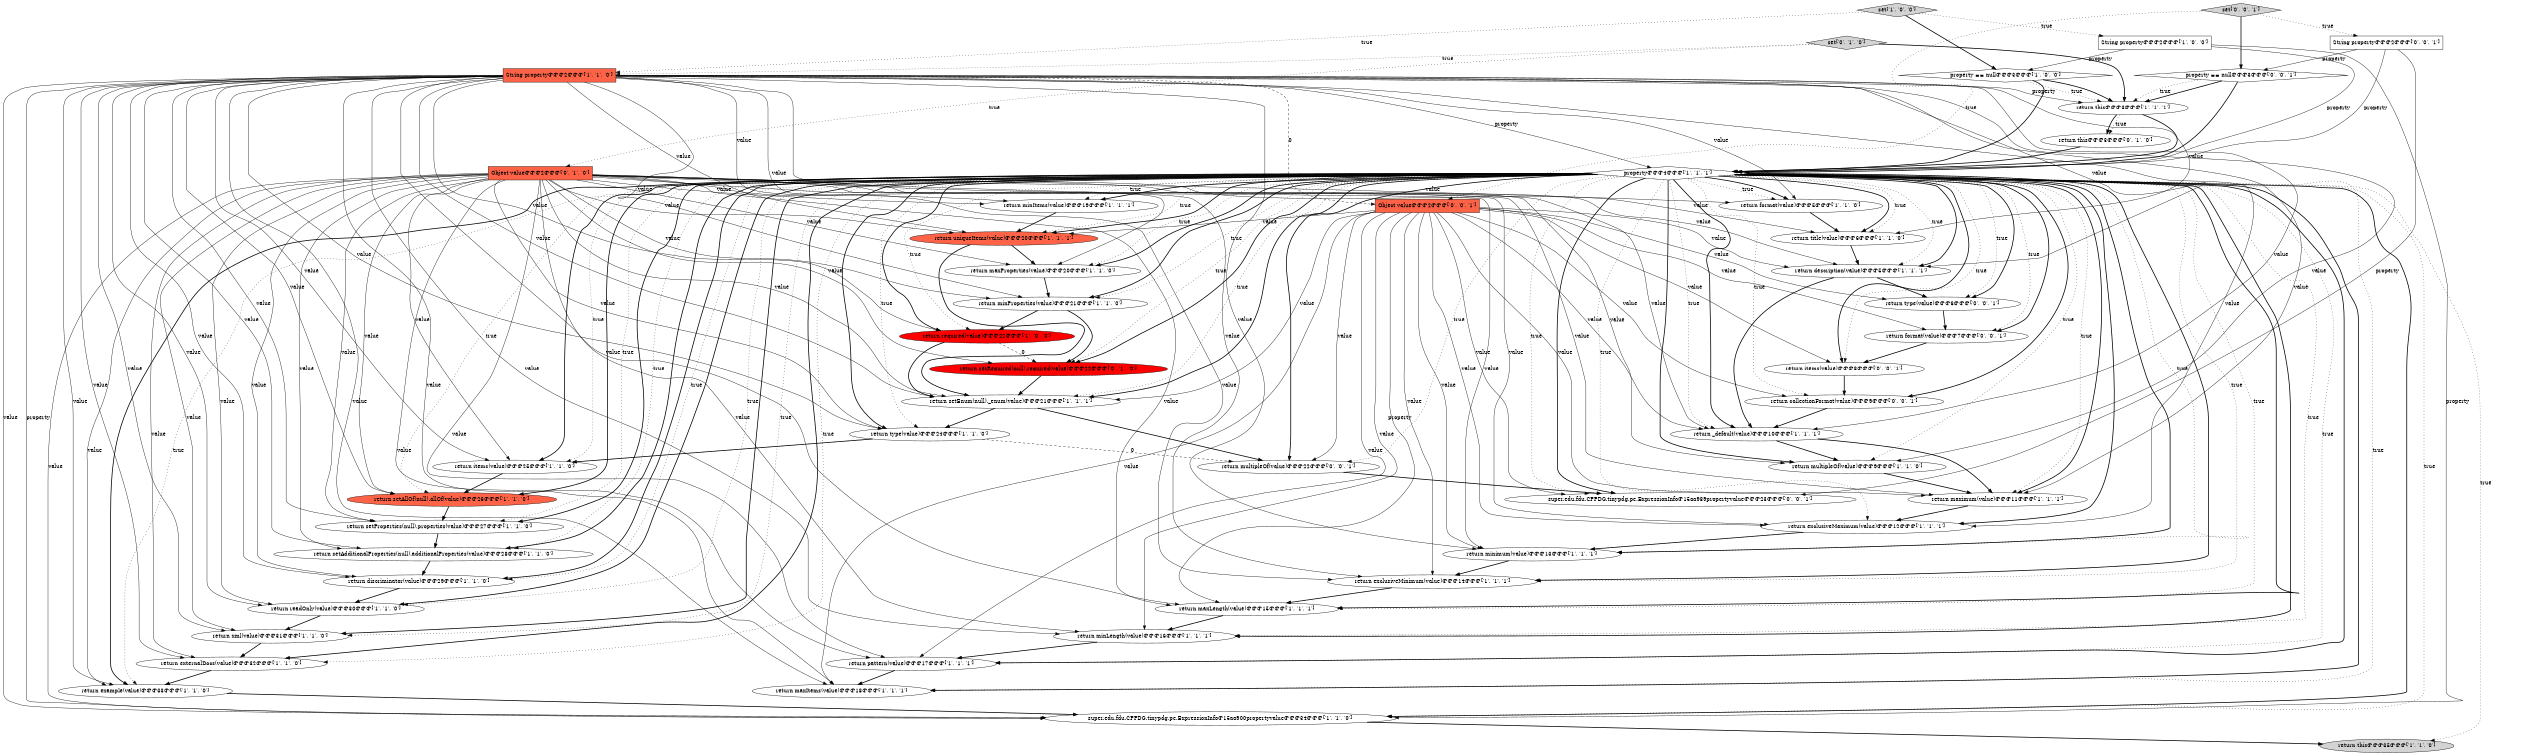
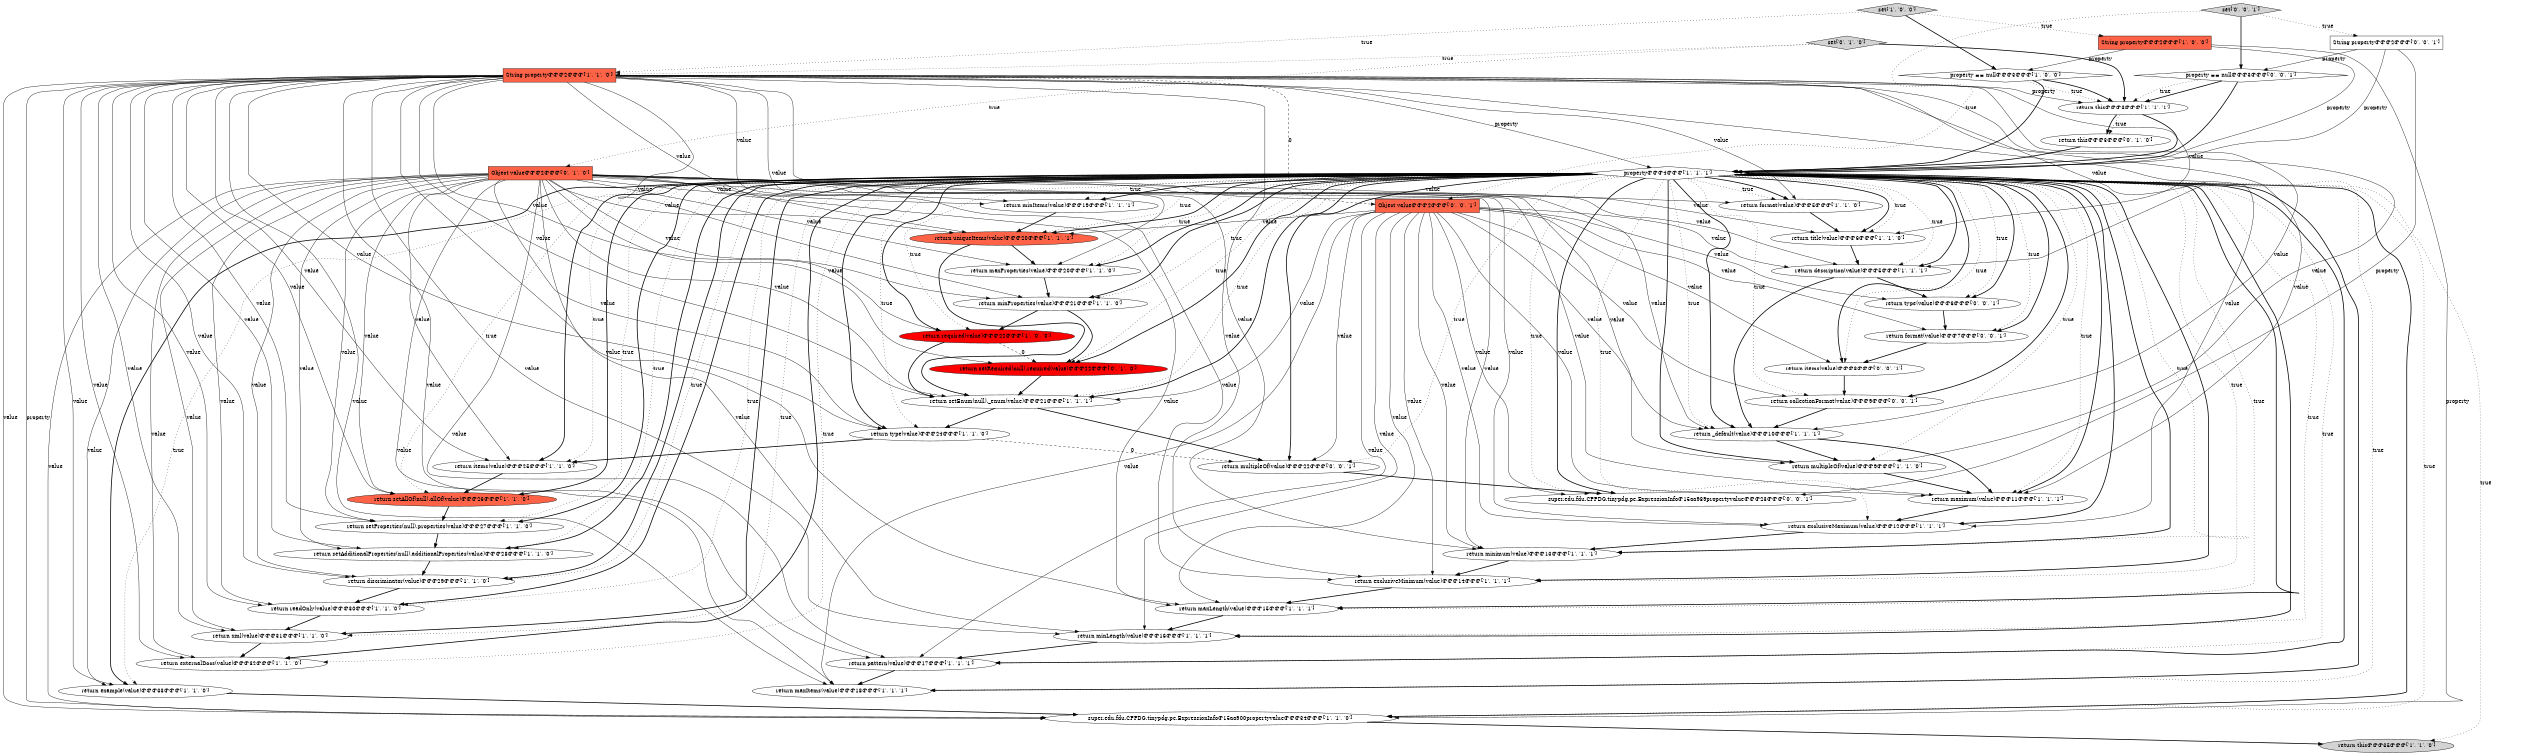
(2155, 43) -> (2155, 43)
(1400, 418) -> (1400, 418)
(190, 677) -> none
